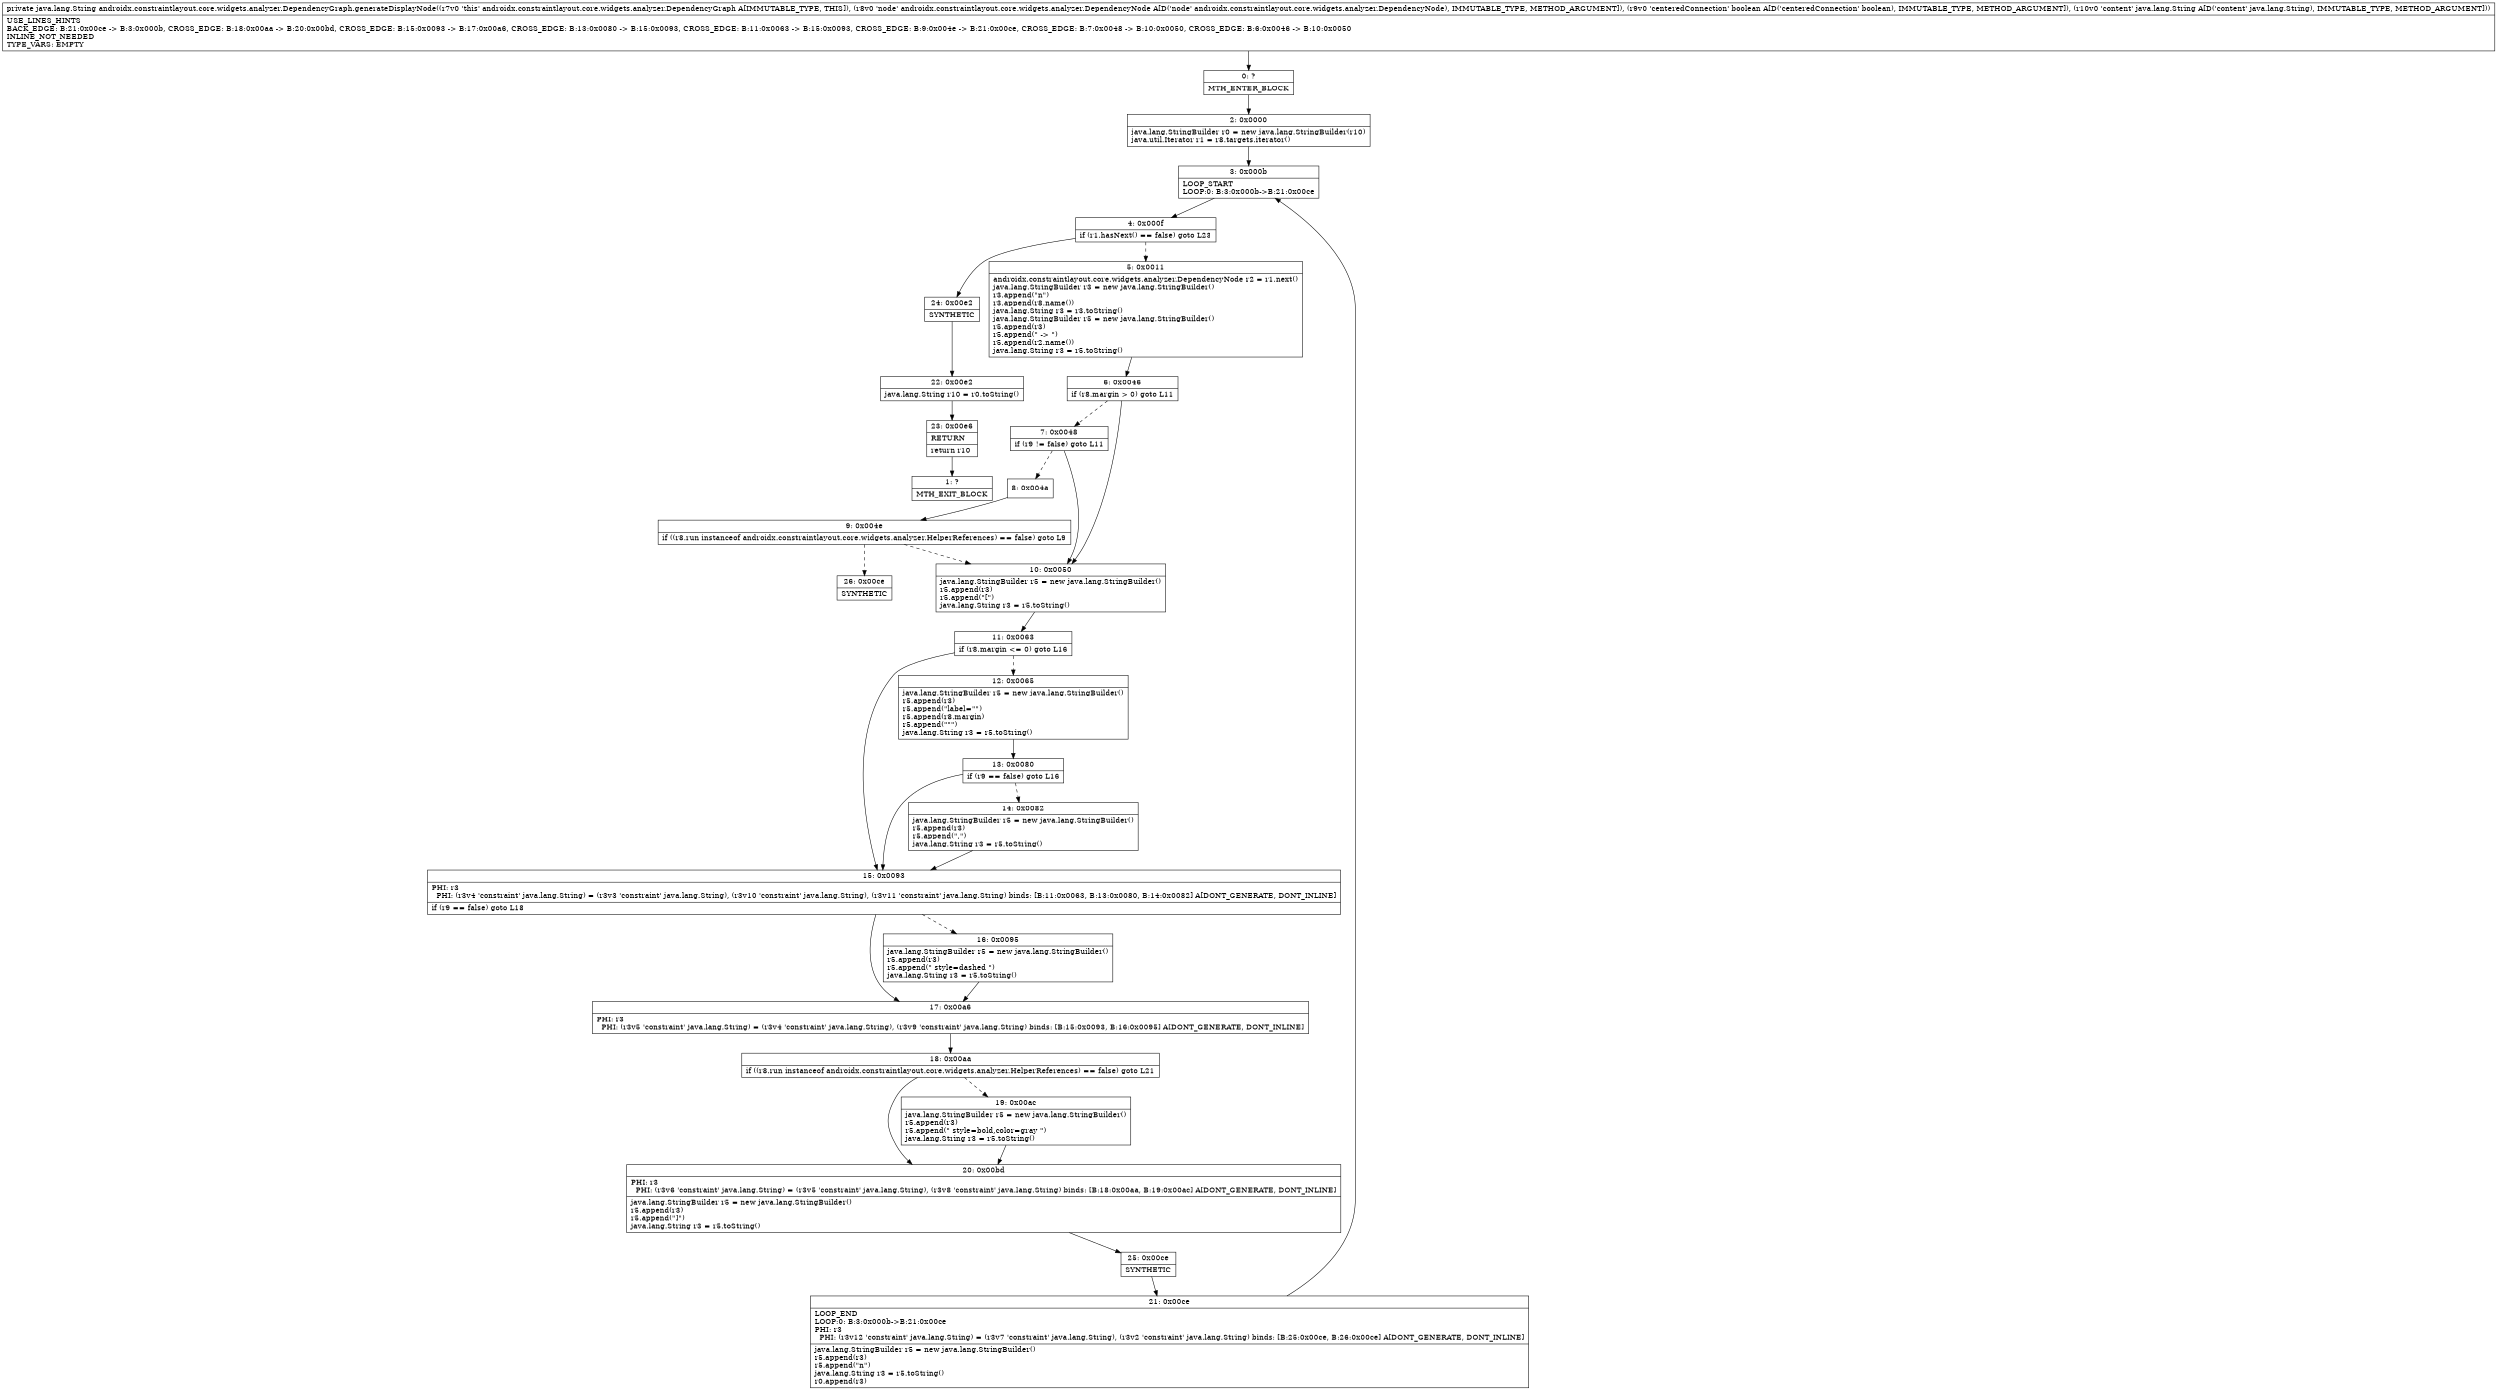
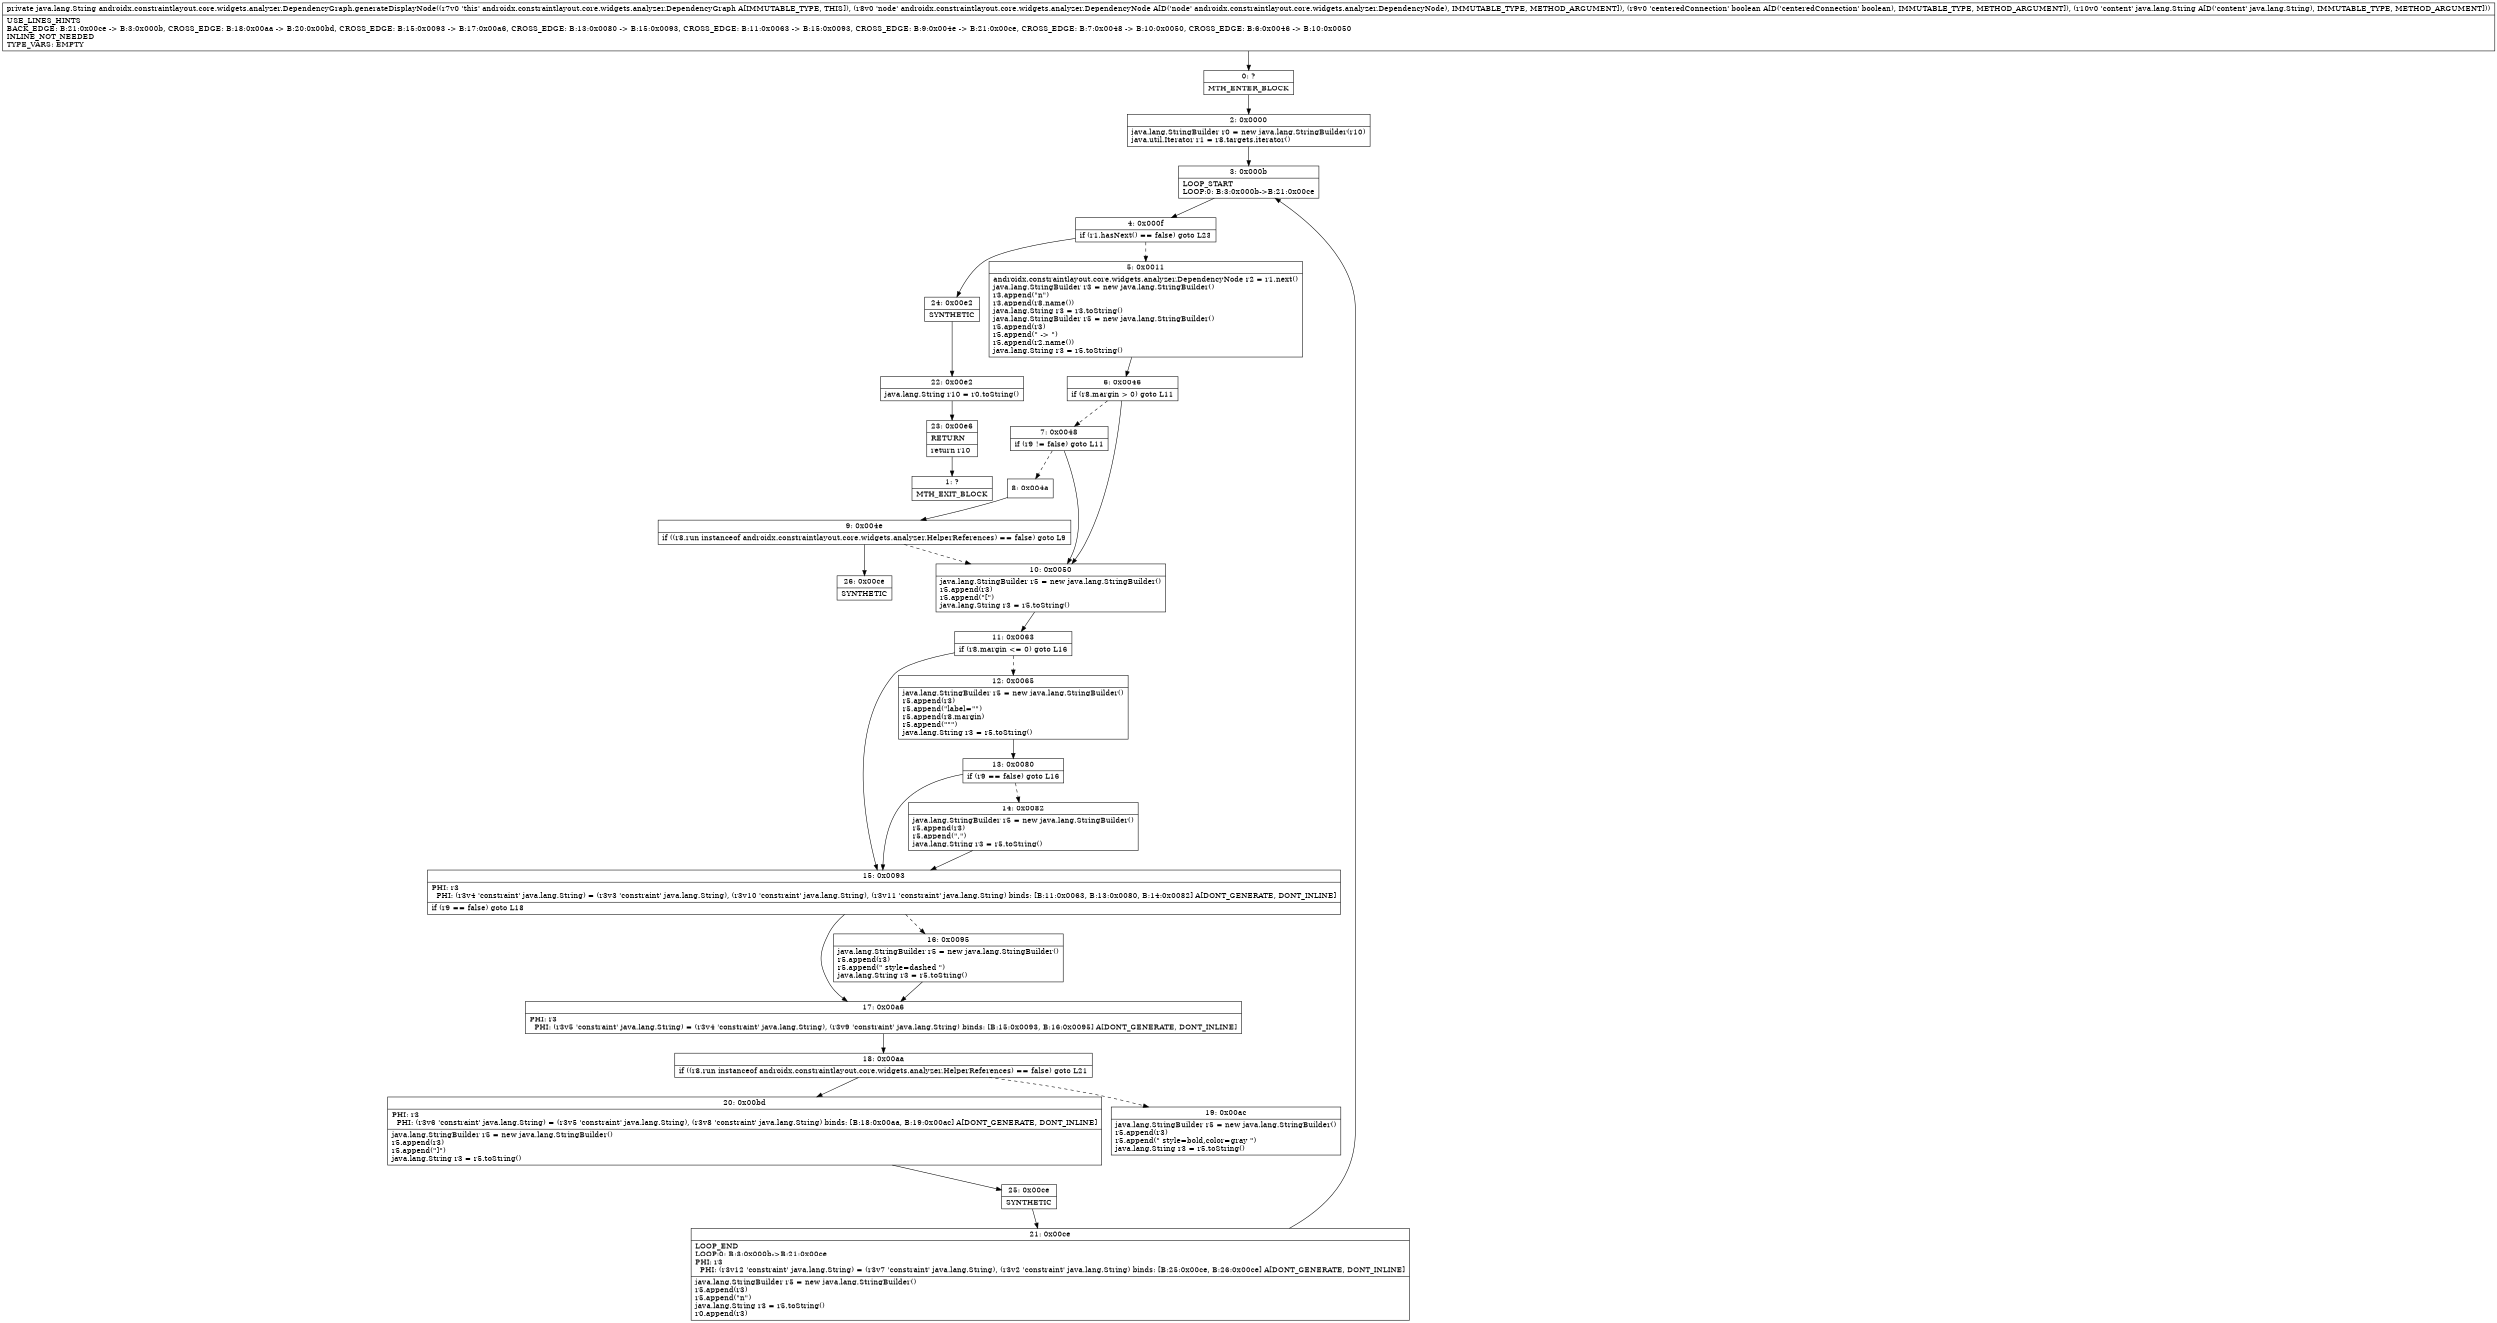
(864, 557) -> (864, 557)
(1003, 1152) -> none
